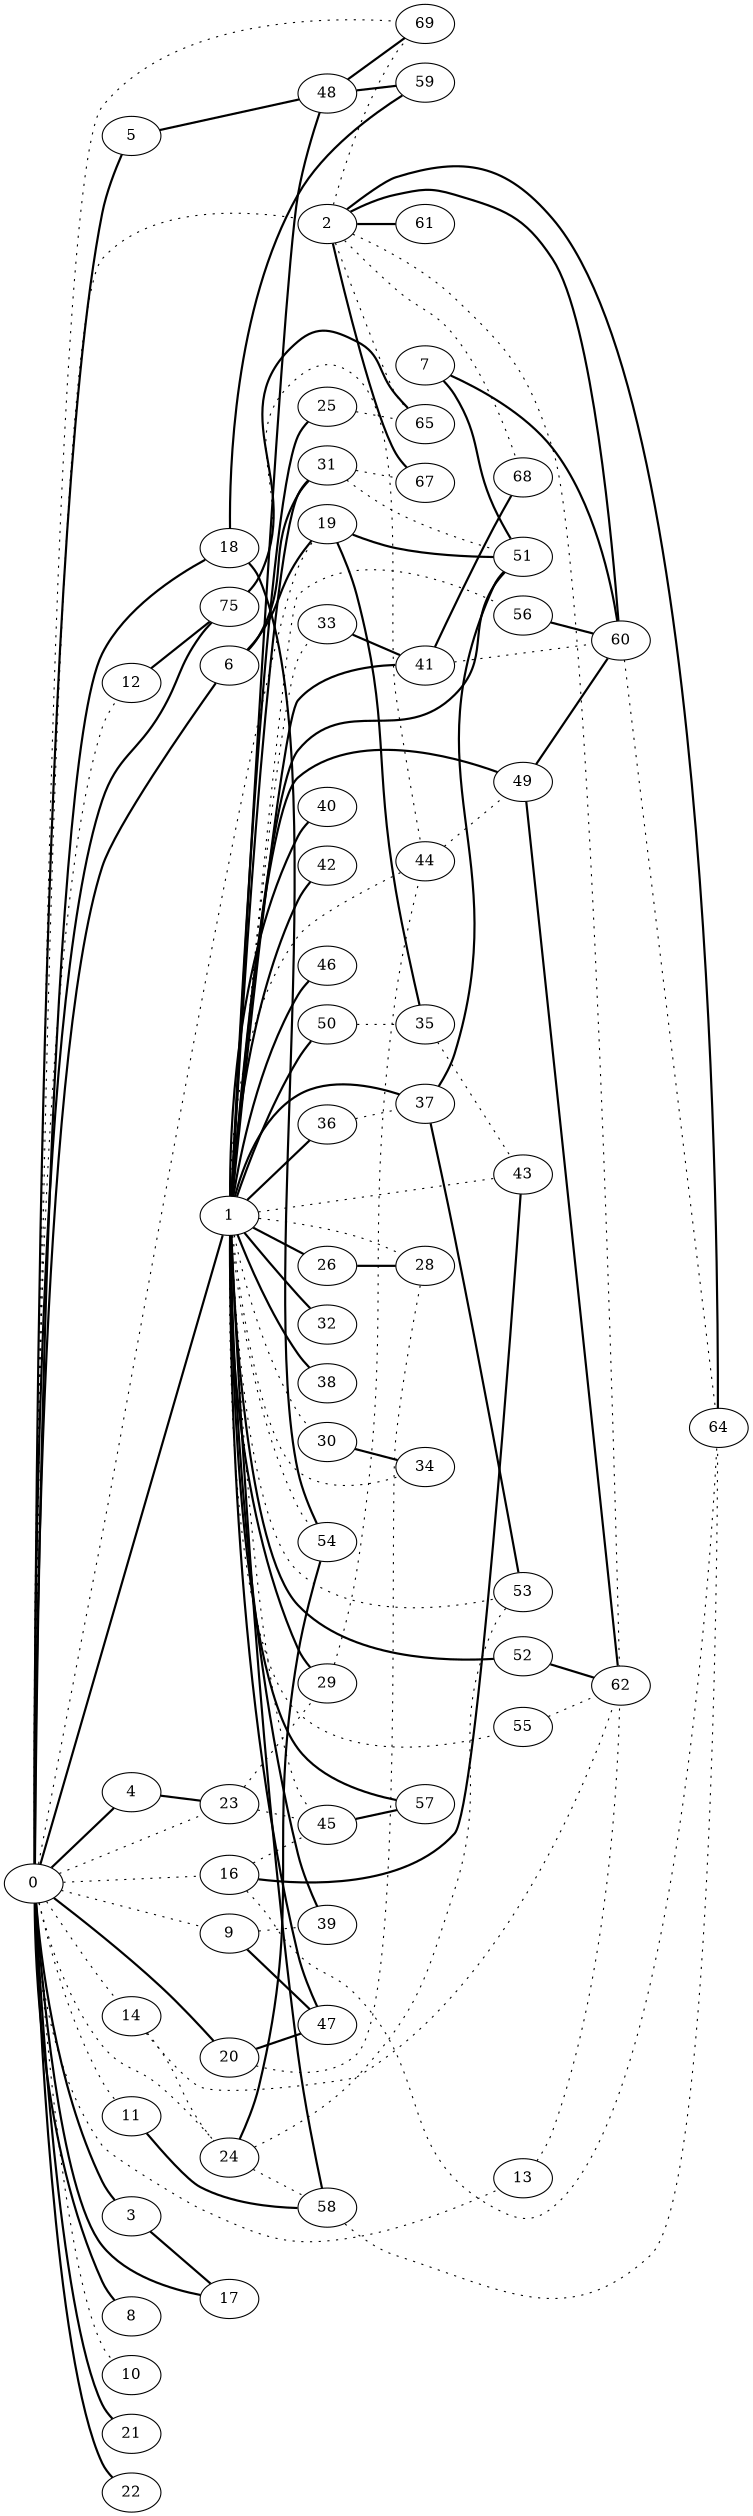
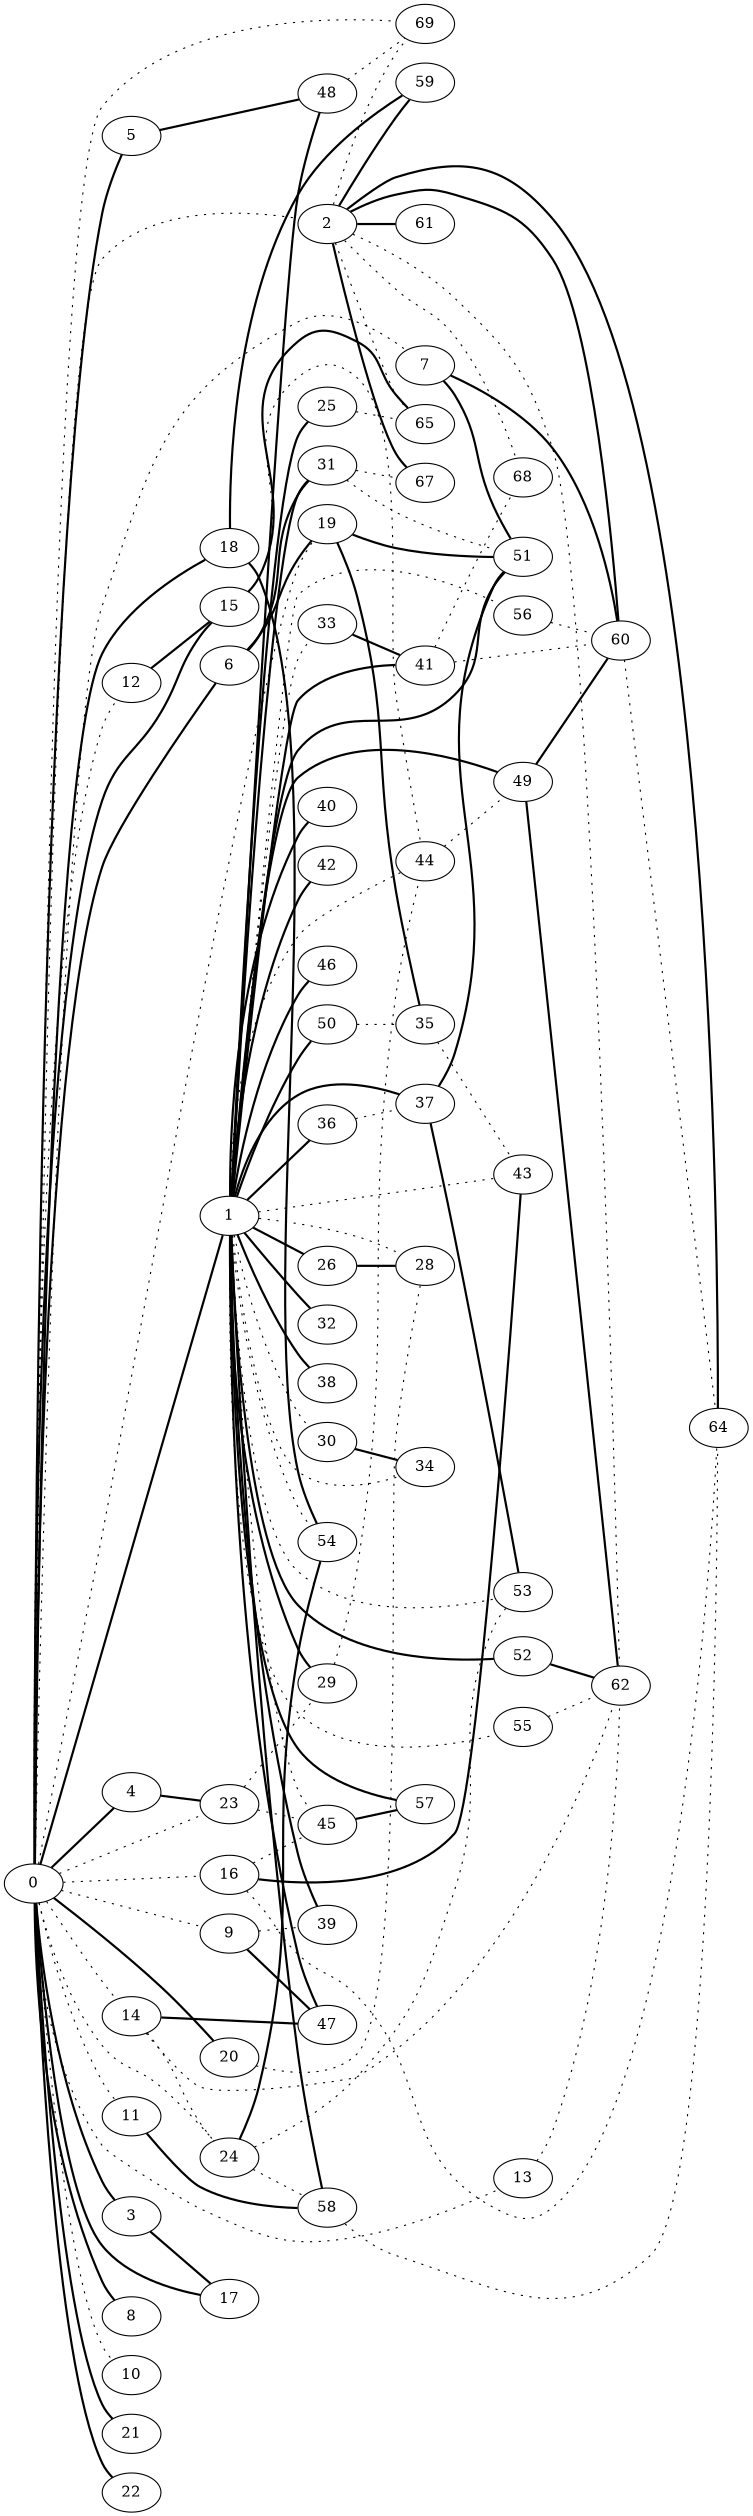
(376, 59) -> (376, 59)
(368, 89) -> (373, 152)
(472, 571) -> (472, 571)
(229, 607) -> (229, 607)
(568, 627) -> (568, 627)
none -> (94, 650)
(279, 2041) -> (230, 2021)
